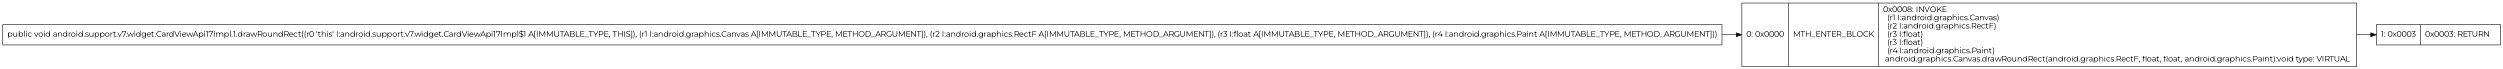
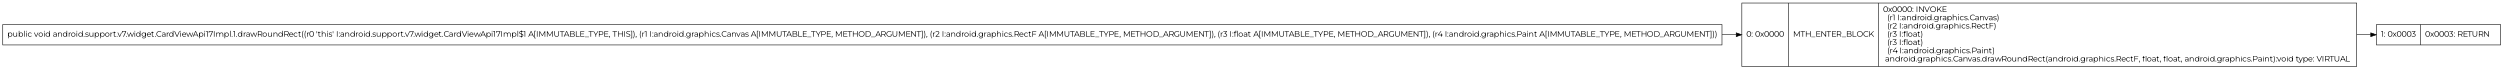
(1917, 10) -> (1917, 10)
